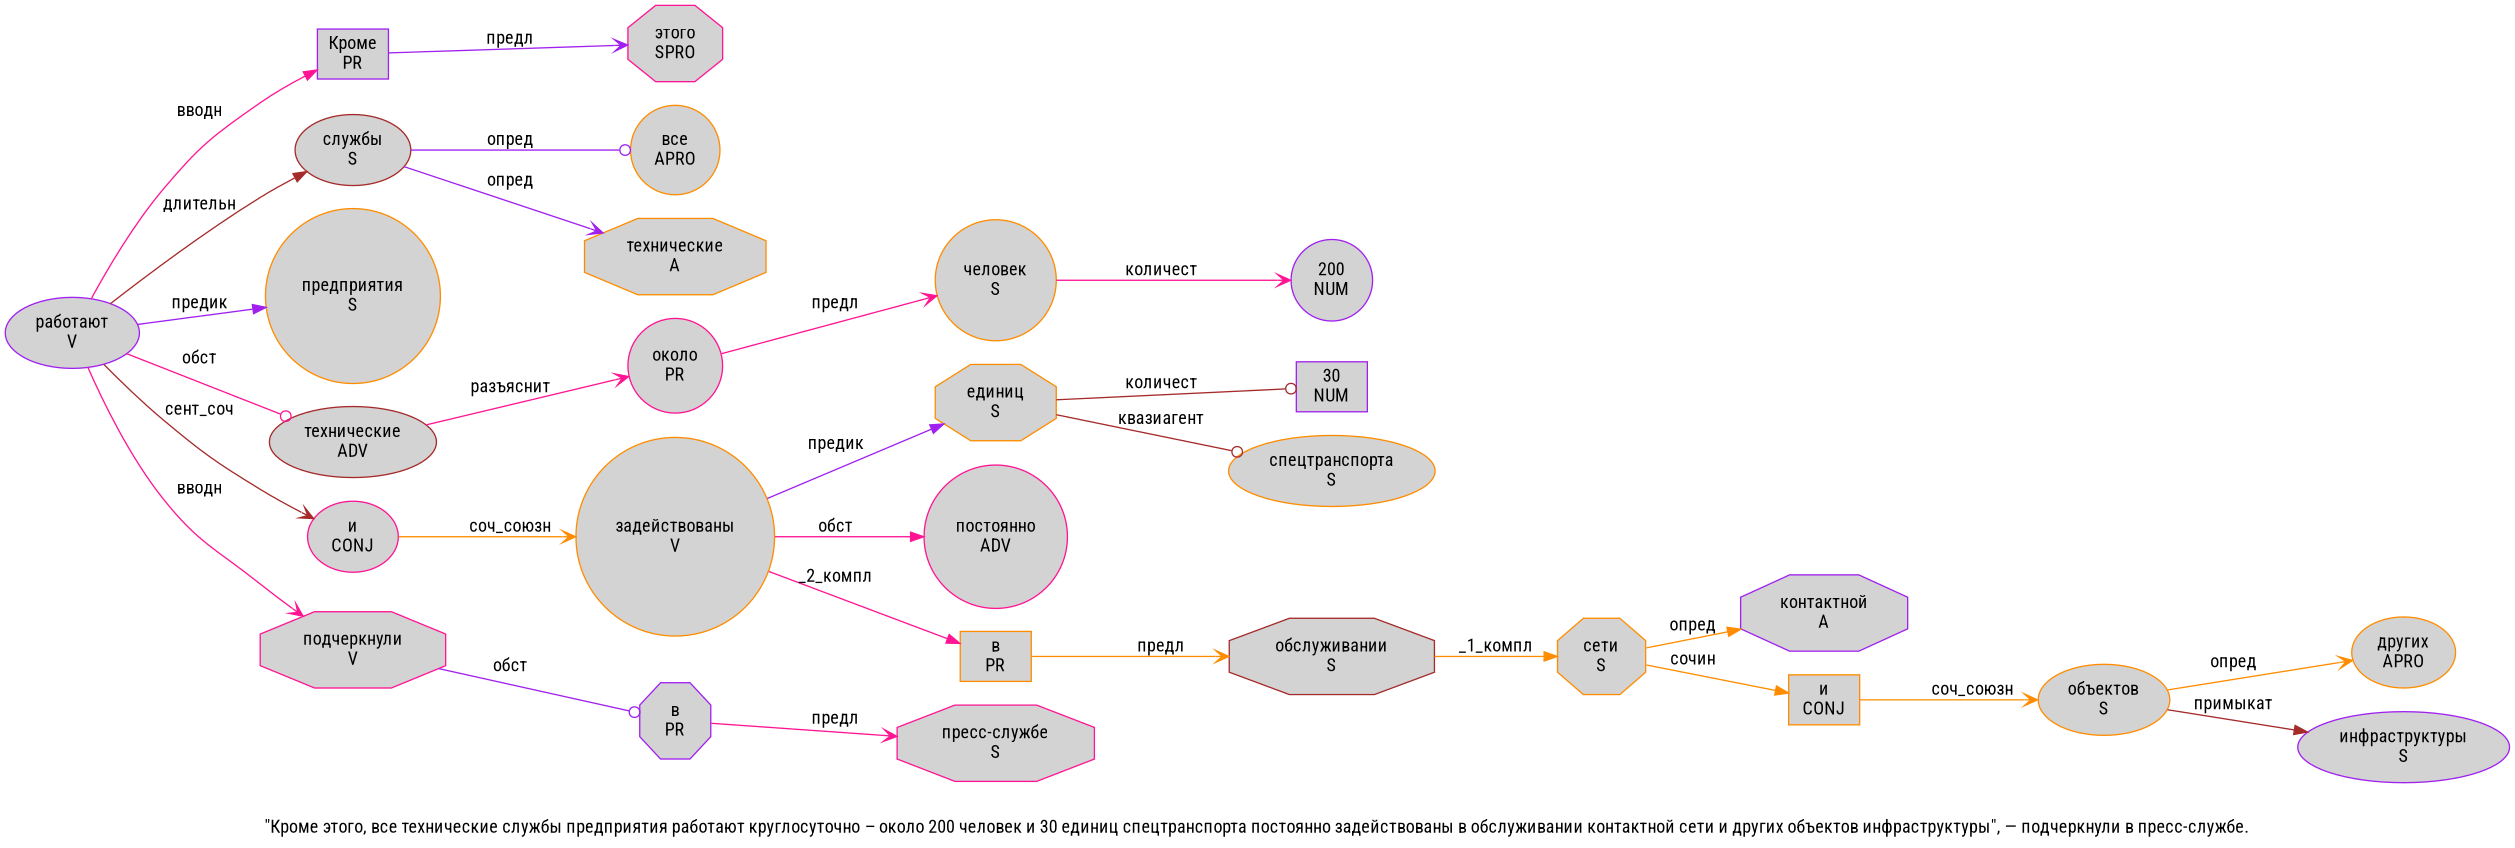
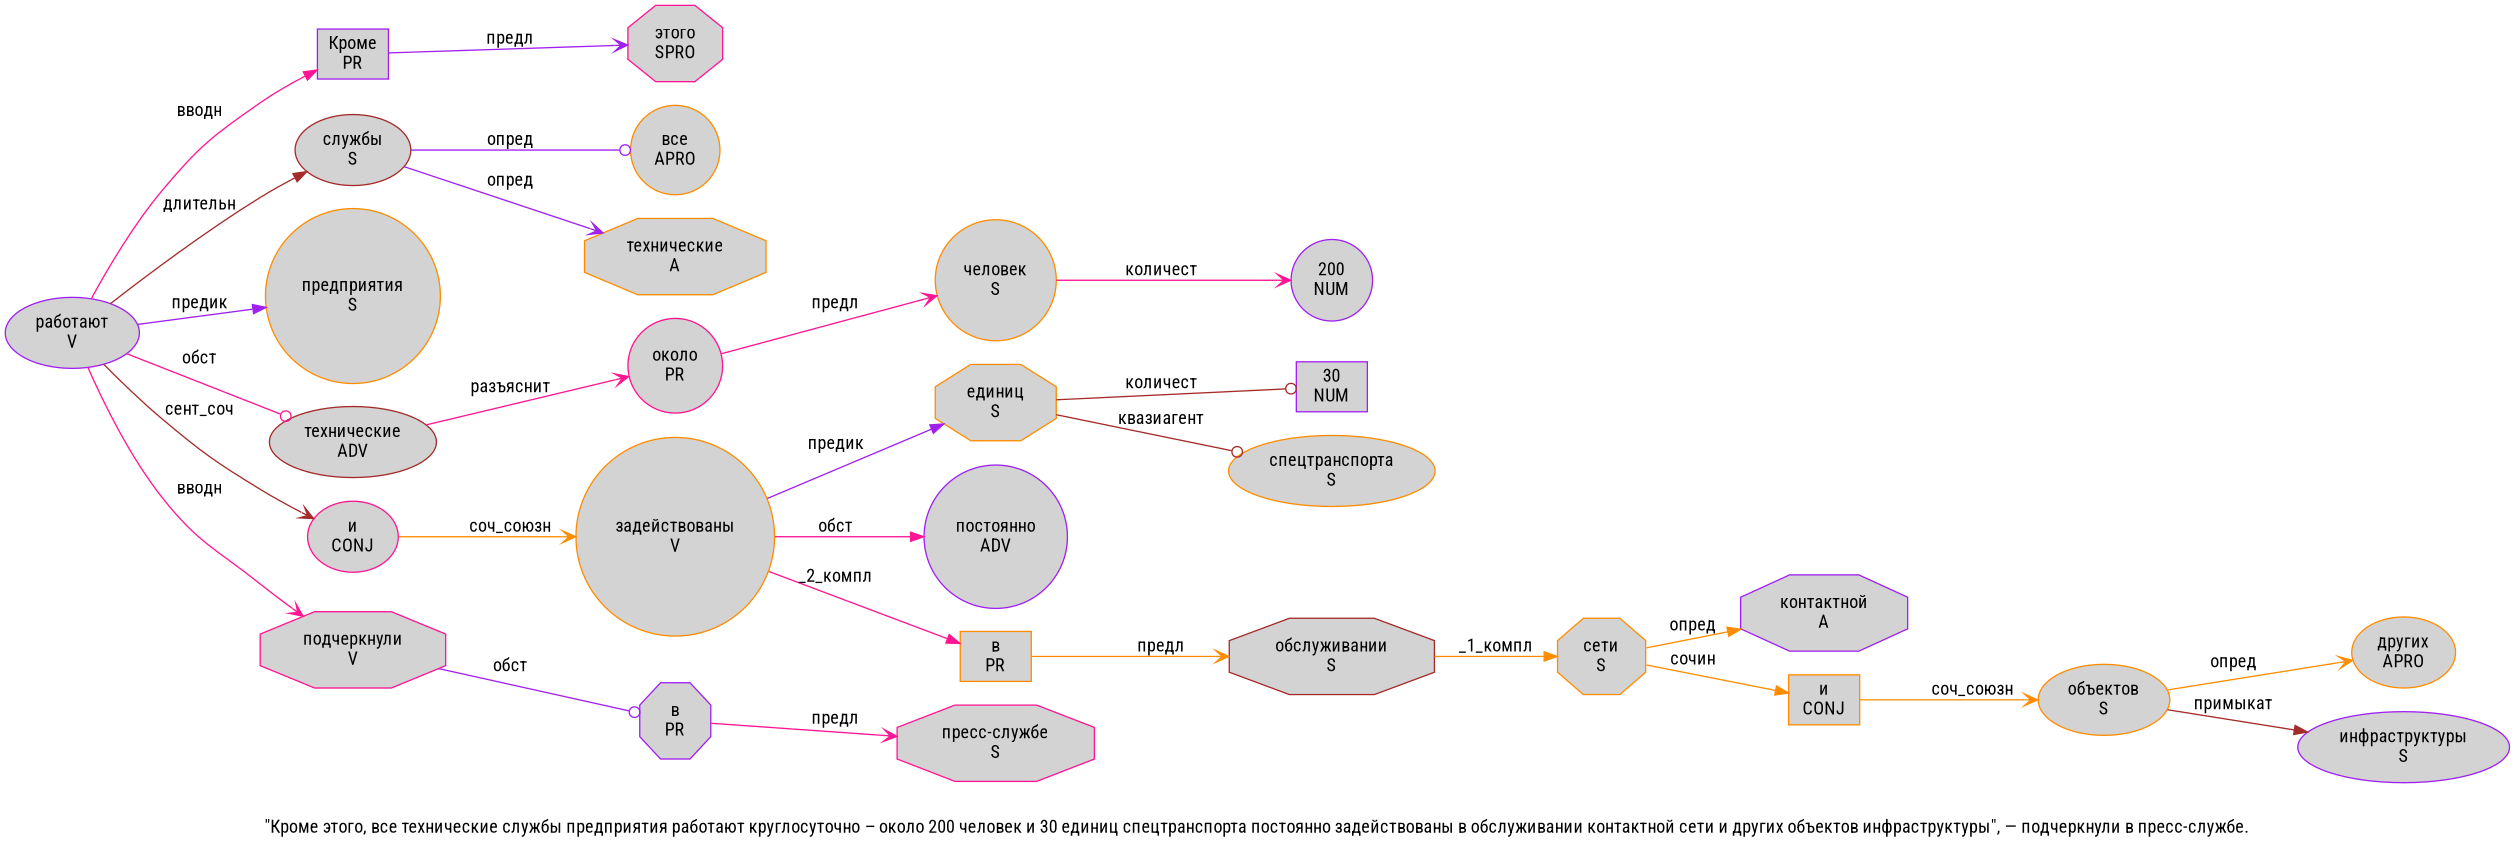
(996, 537) -> (996, 537)
